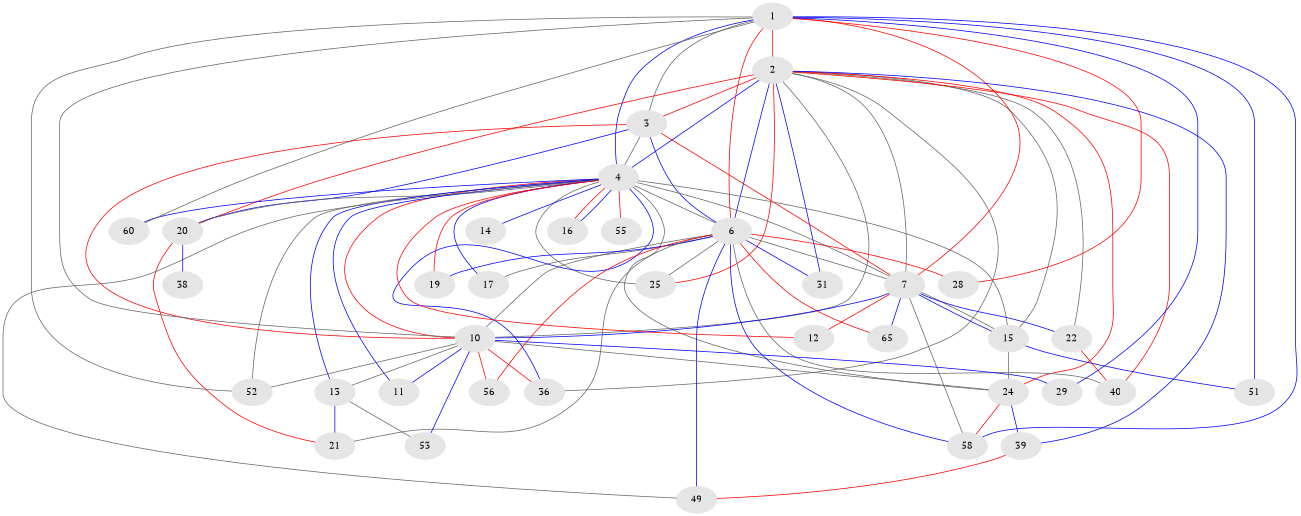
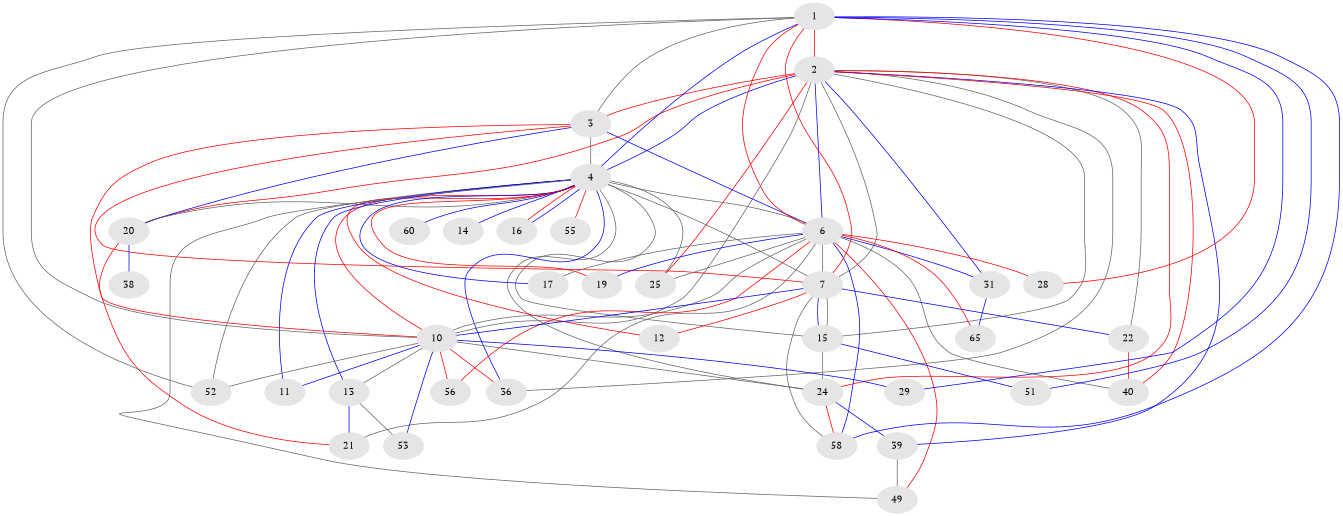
(445, 110) -> none
(896, 312) -> (984, 308)
(697, 356) -> (922, 354)
(863, 486) -> (897, 473)
